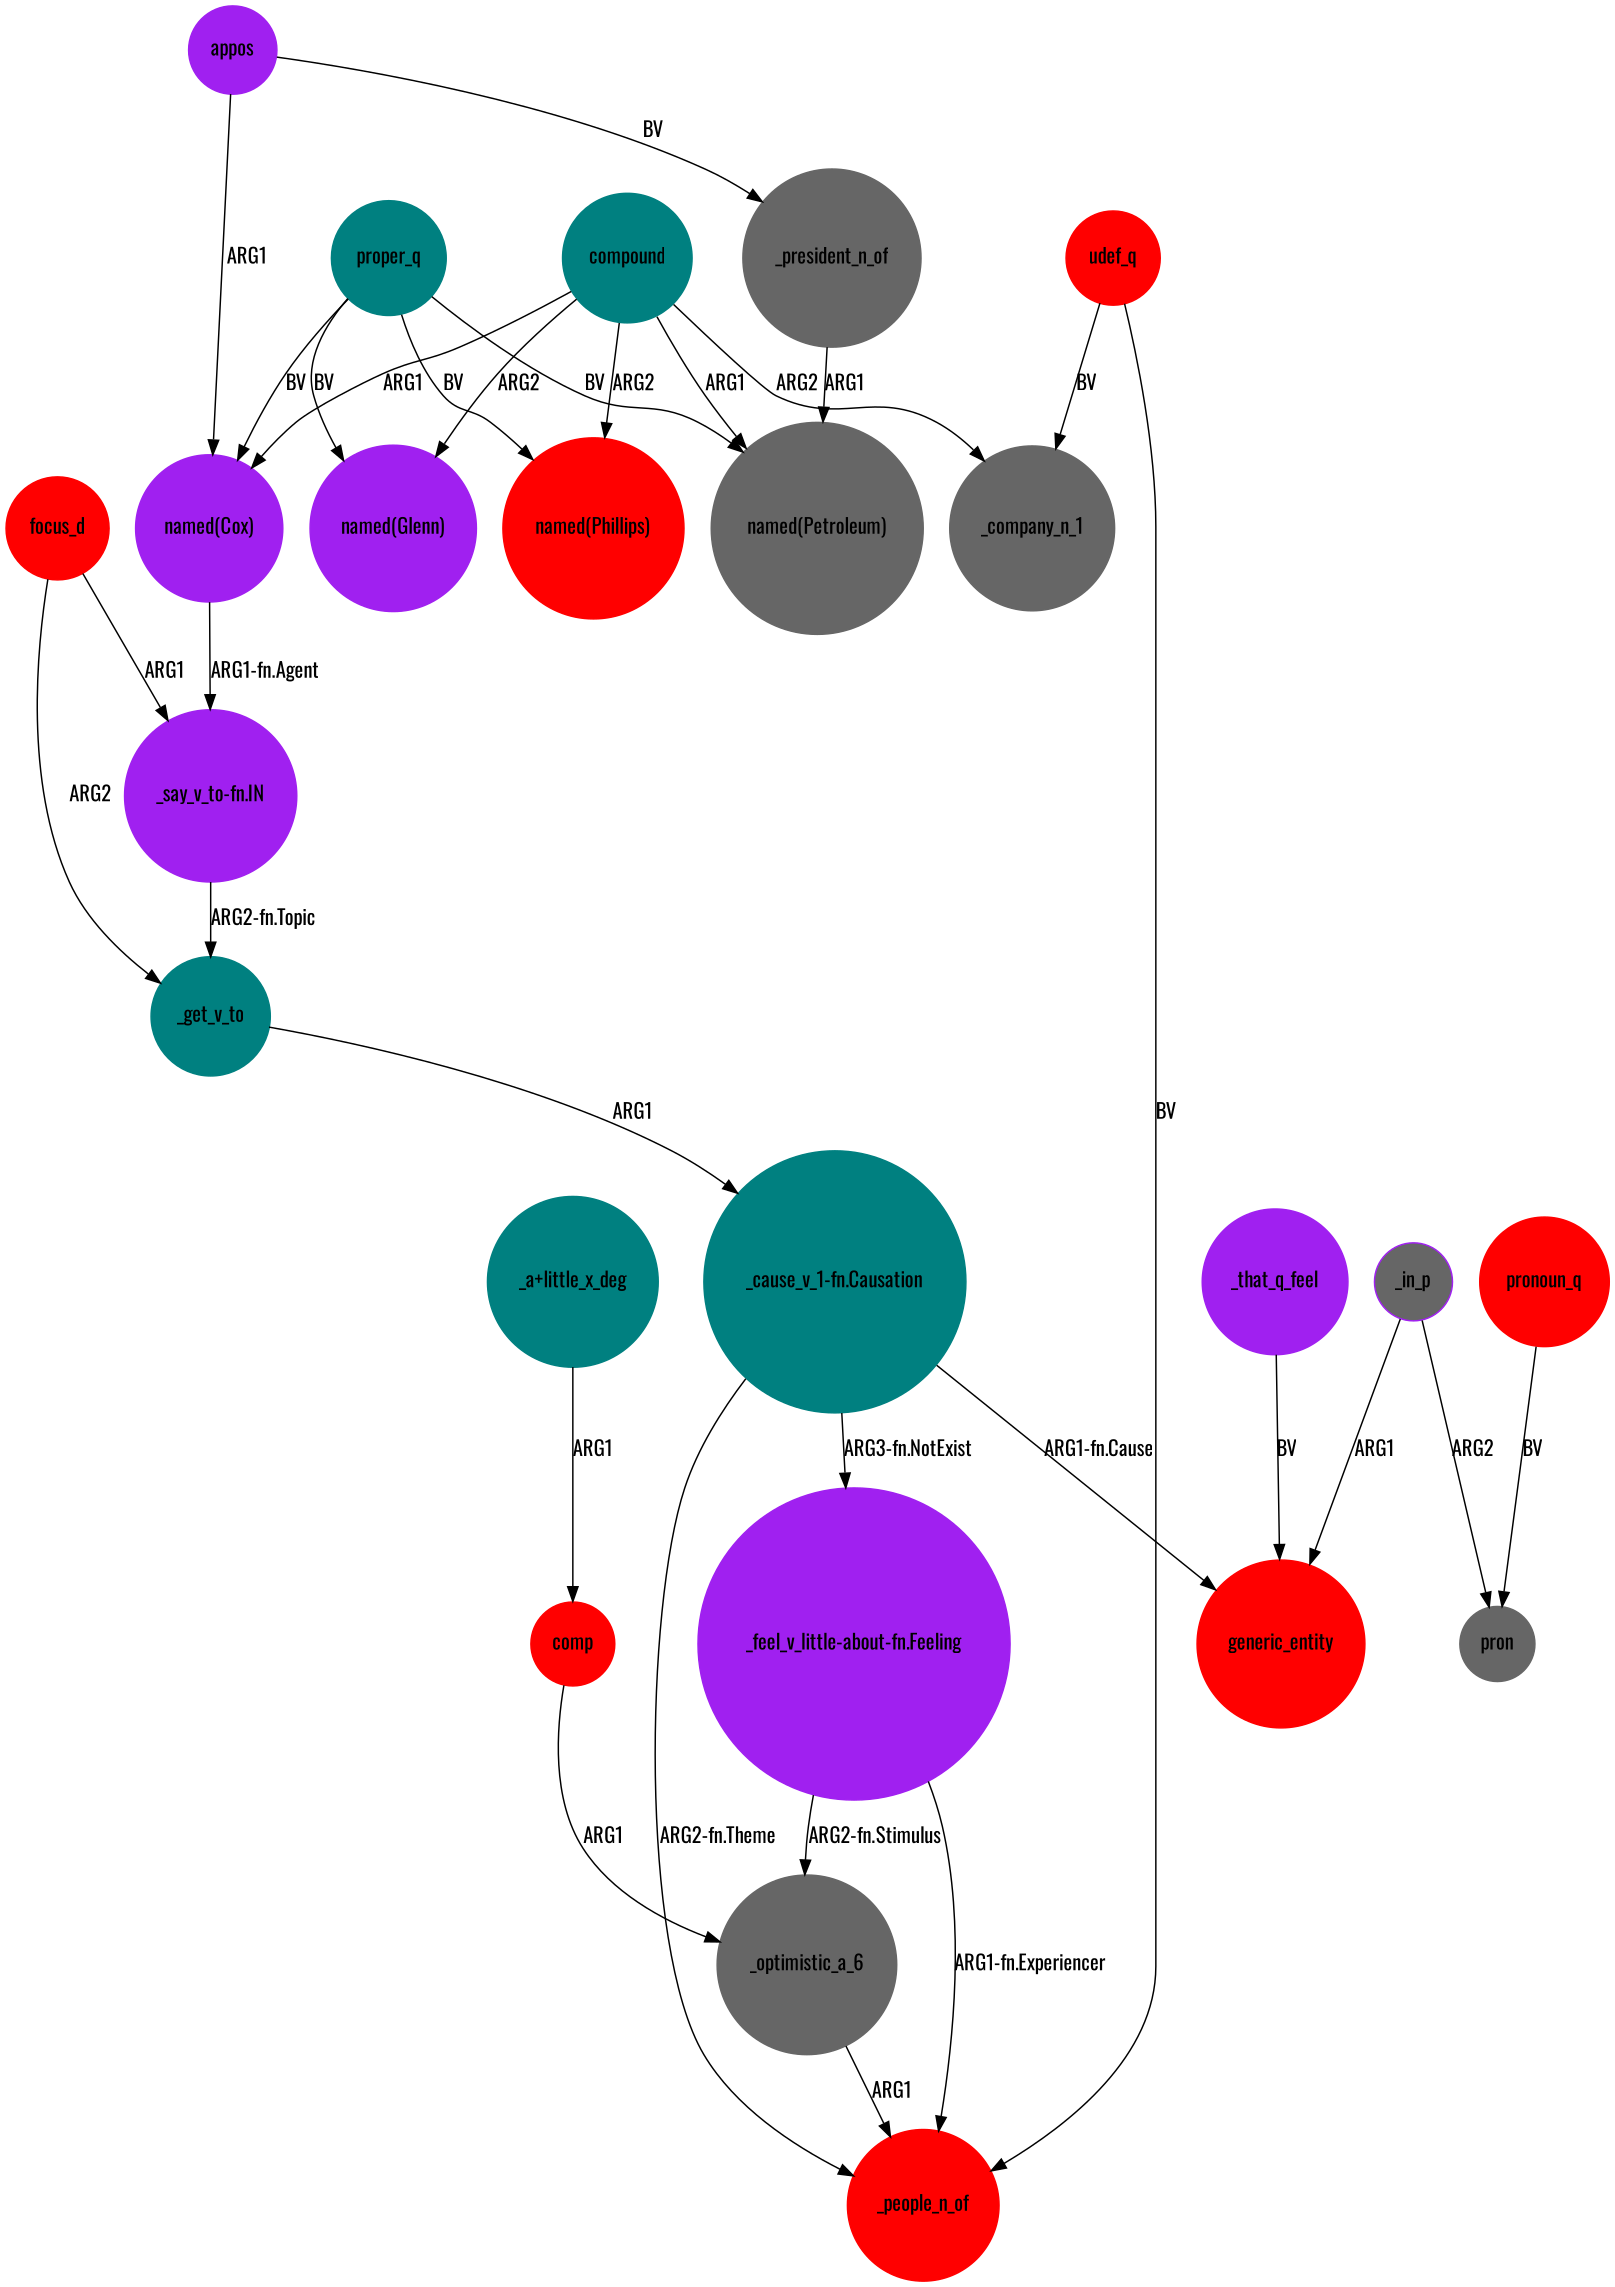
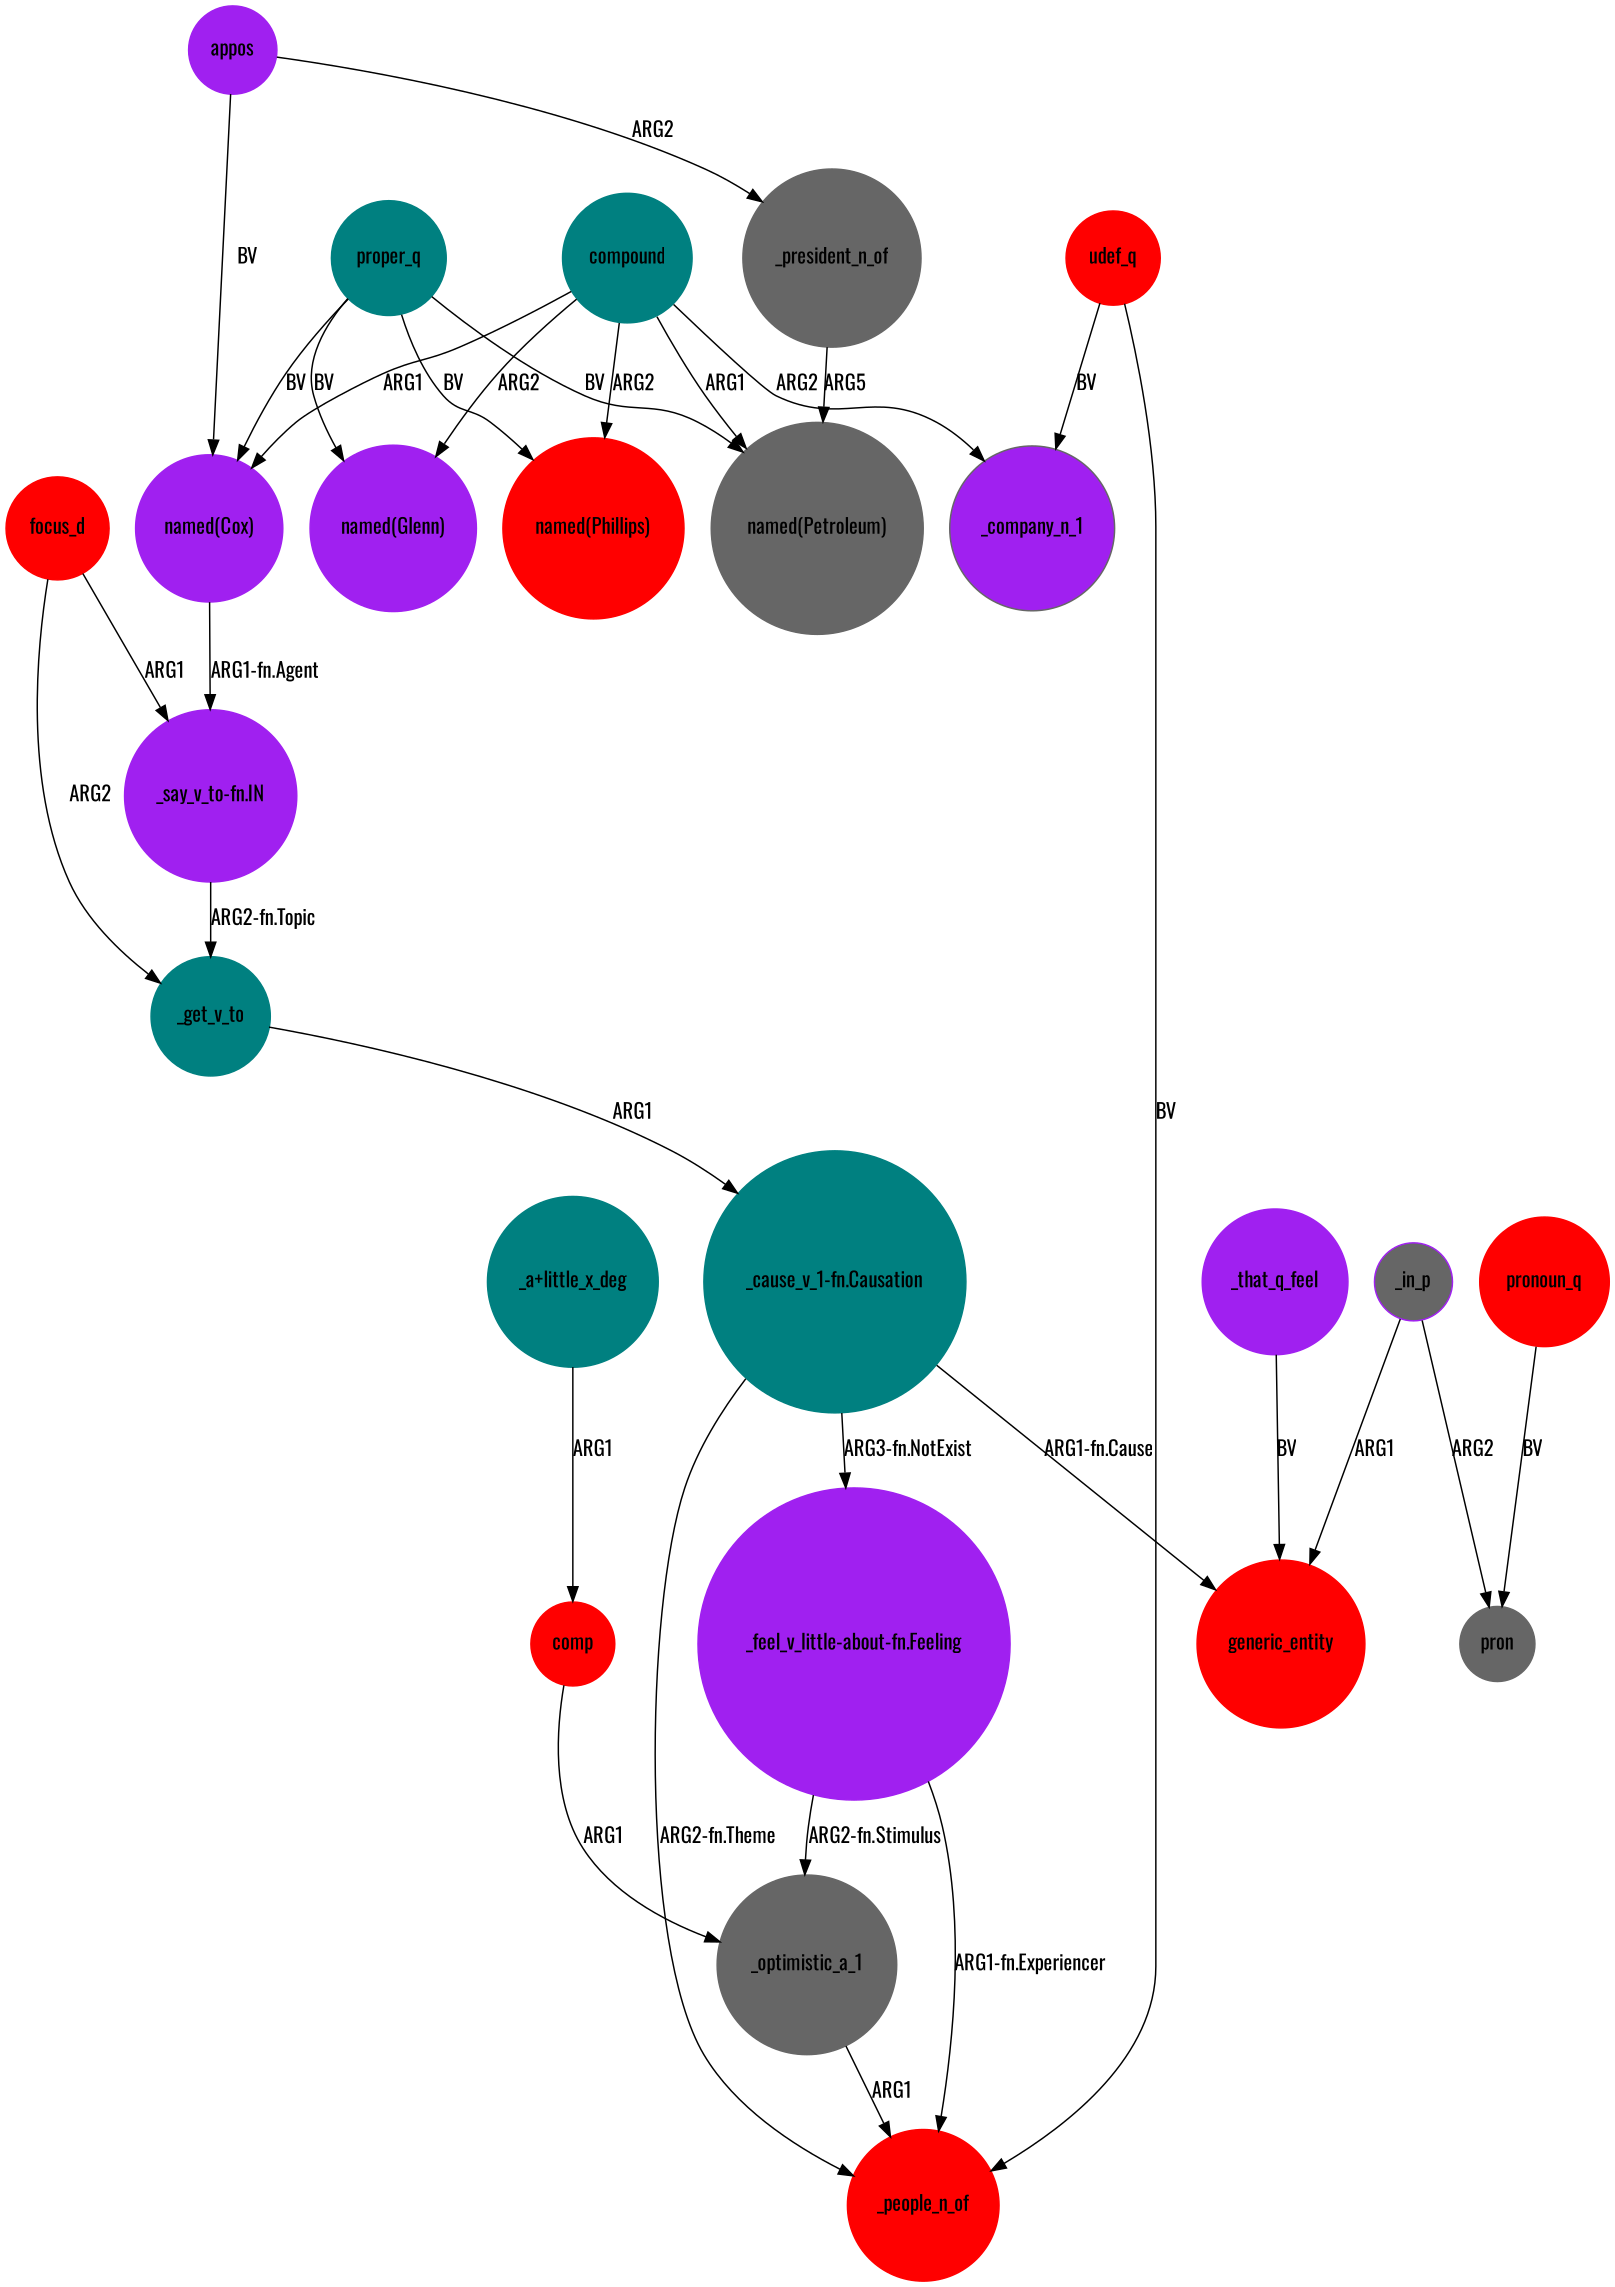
(653, 132) -> (653, 132)
(247, 258) -> (247, 258)
(845, 385) -> (845, 385)
(1032, 528) -> (1032, 528)
(807, 1965) -> (807, 1965)
